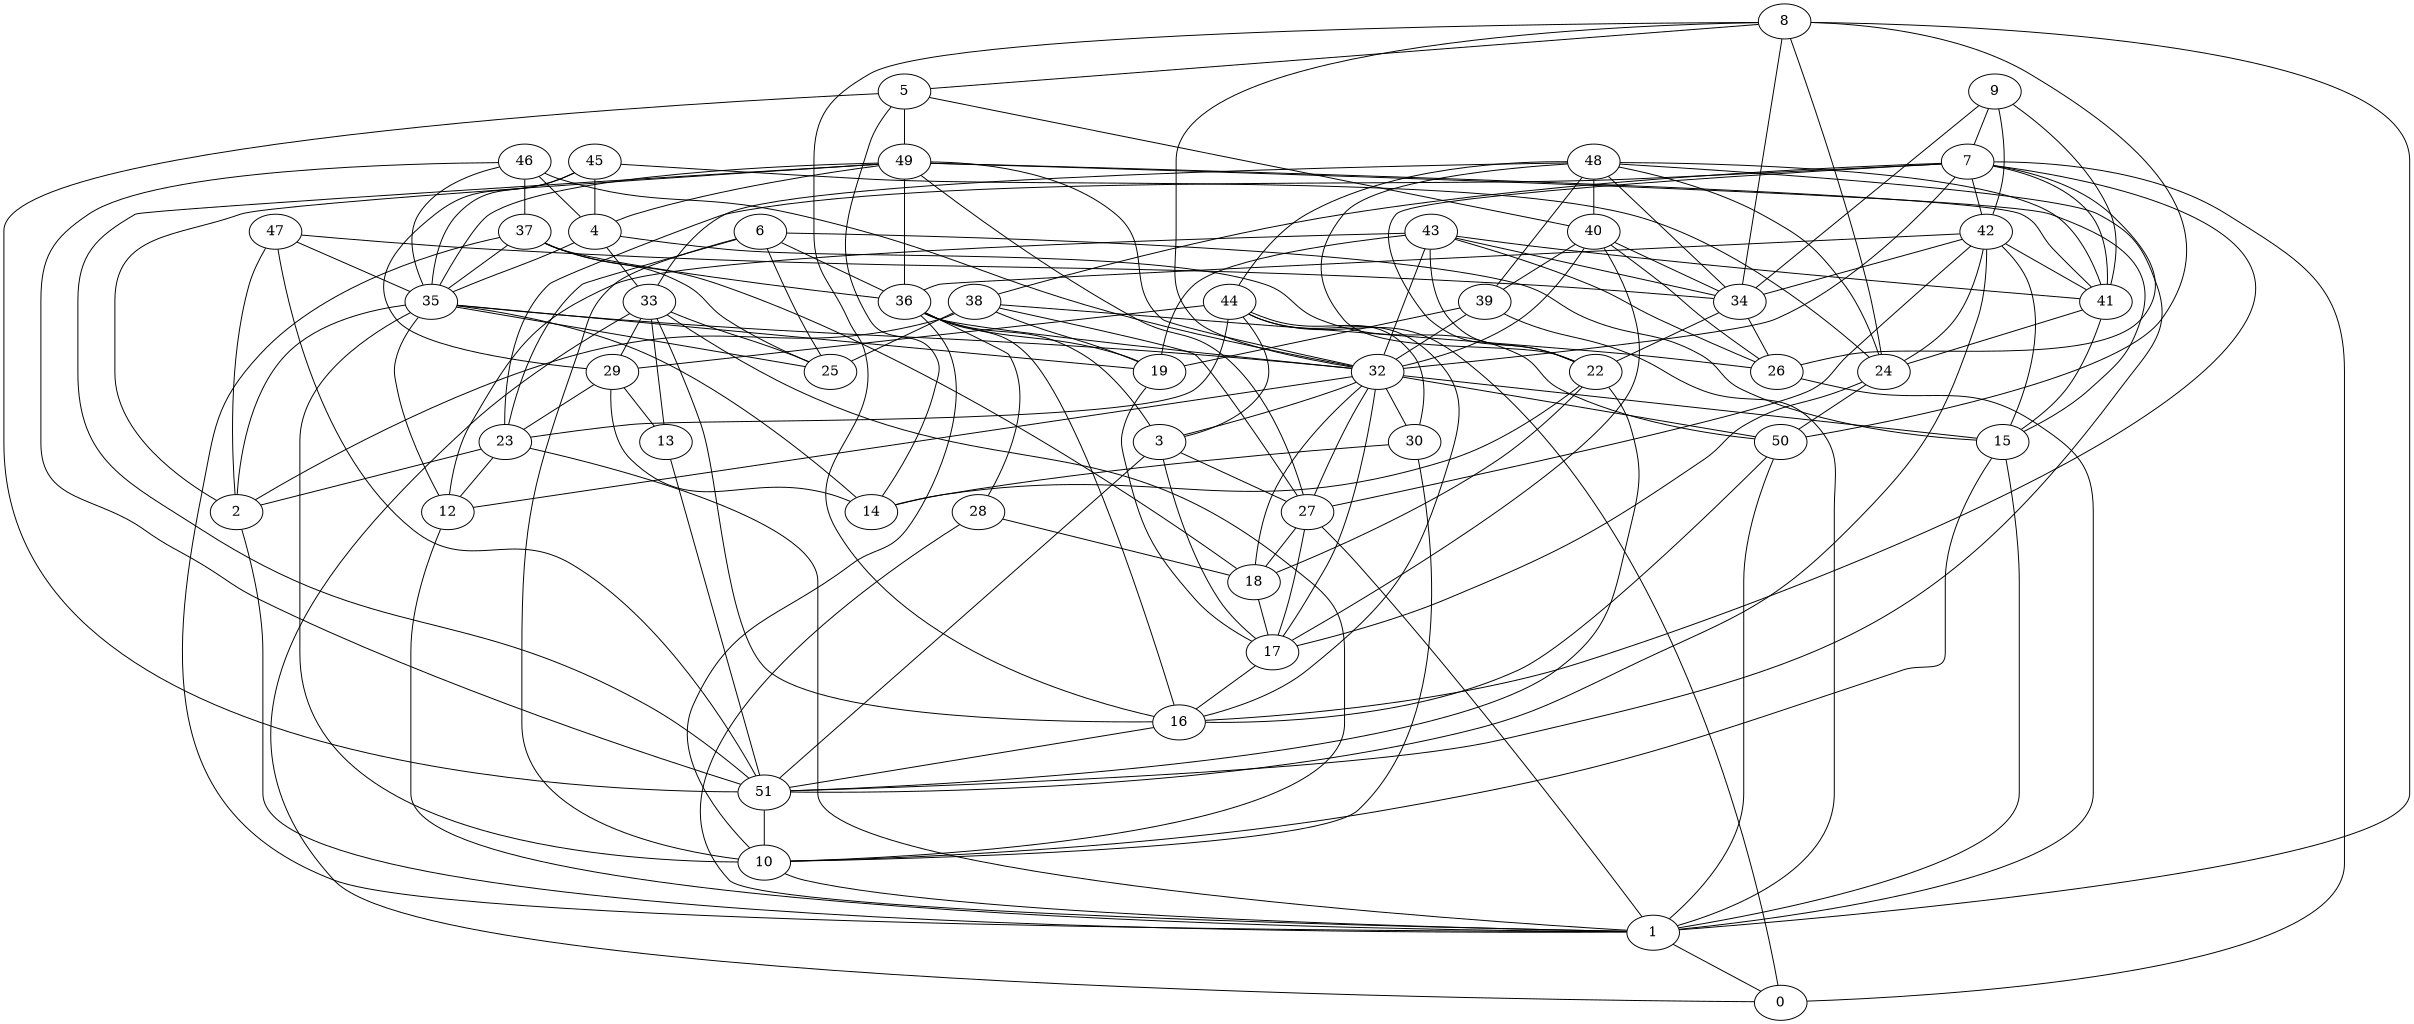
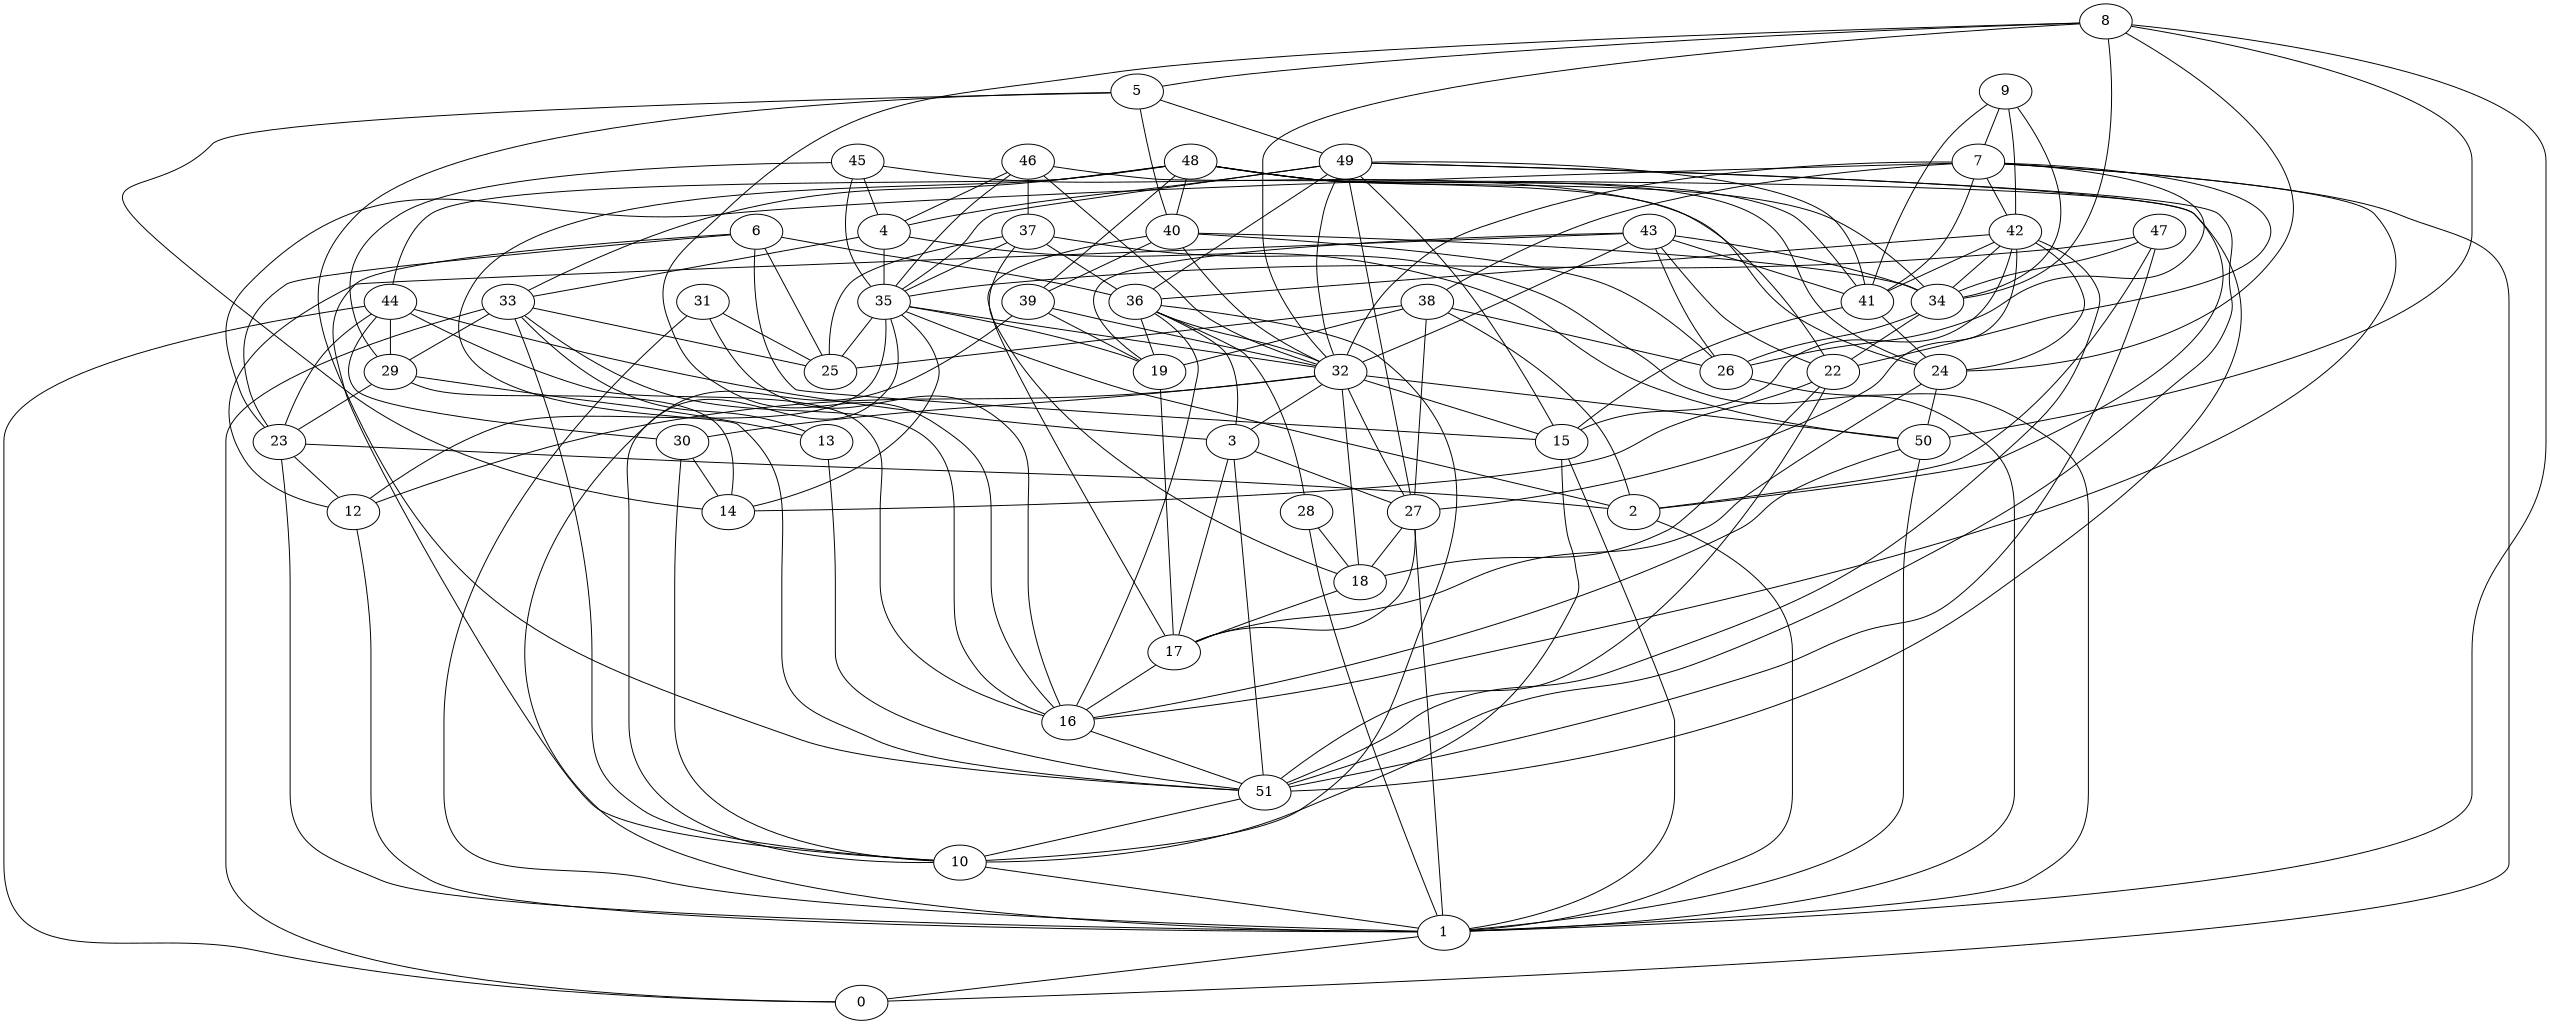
none -> (703, 302)
(1346, 519) -> none
